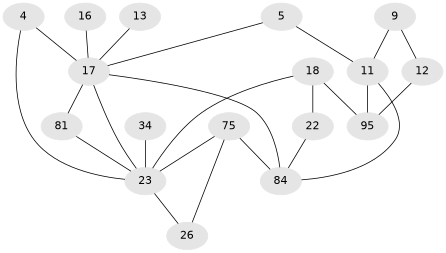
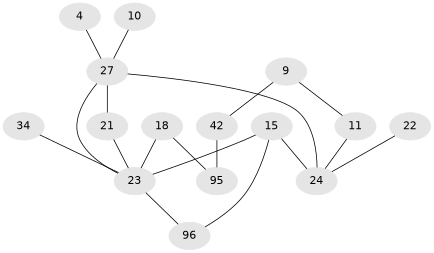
(85, 17) -> none
(140, 17) -> (135, 17)
(282, 17) -> none
(89, 72) -> (107, 72)
(422, 72) -> (217, 126)
(313, 99) -> none
(368, 99) -> none
(62, 126) -> (107, 126)
(229, 126) -> (272, 126)
(31, 135) -> none
(281, 181) -> (317, 181)
(187, 236) -> (190, 236)
